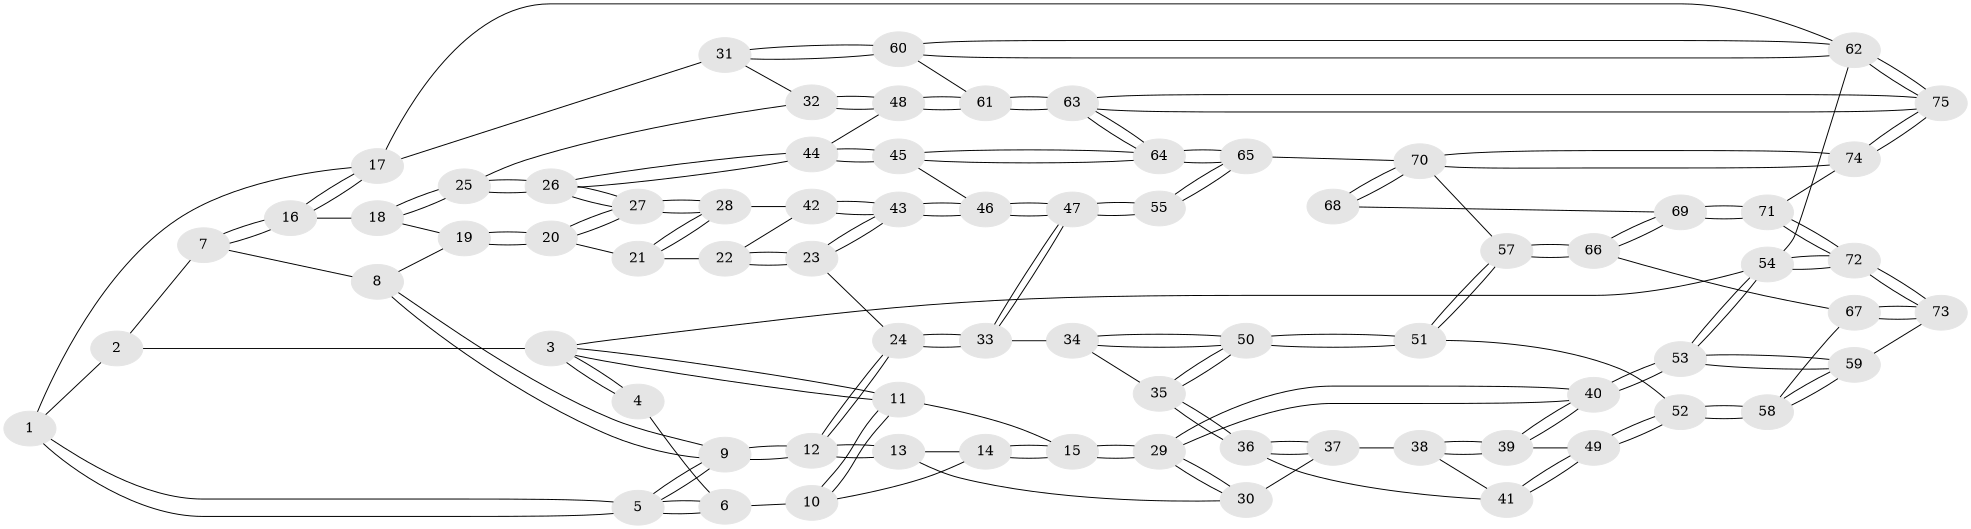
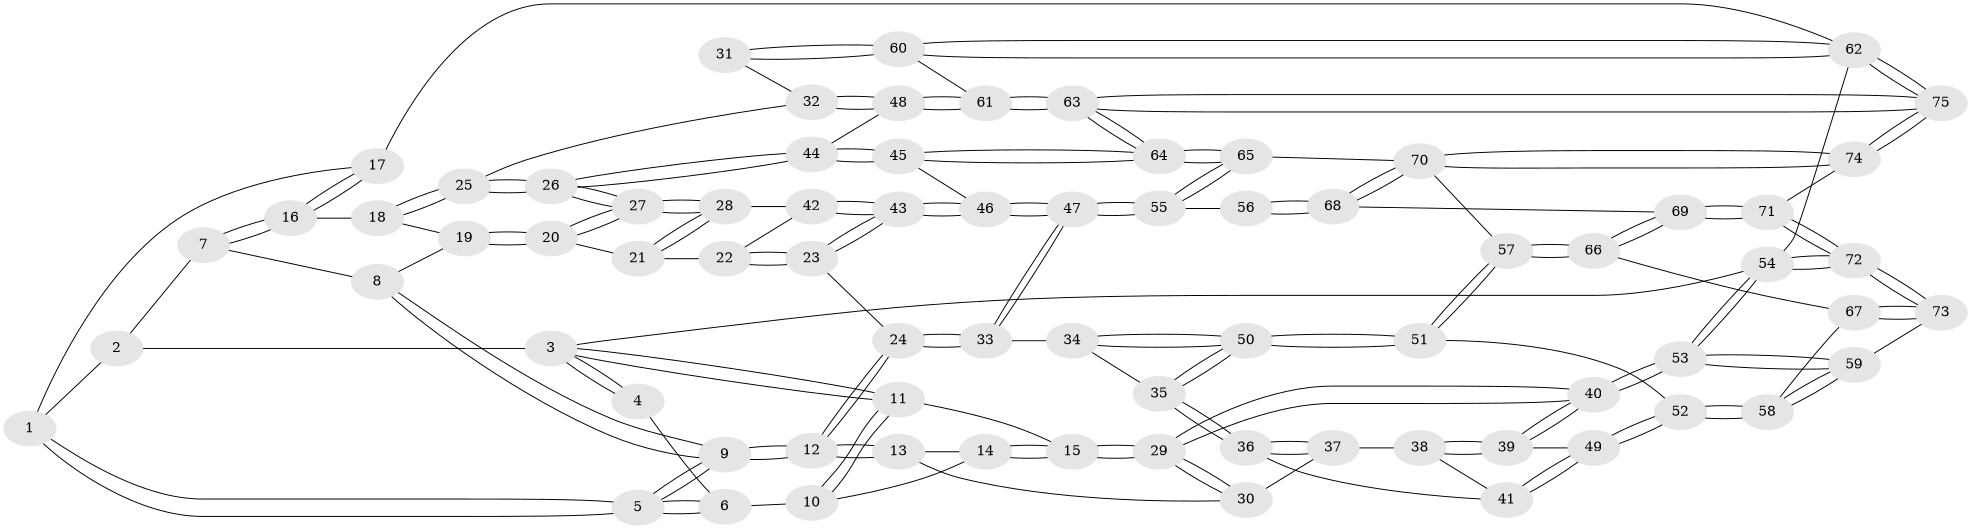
(551, 110) -> none
none -> (1246, 208)
